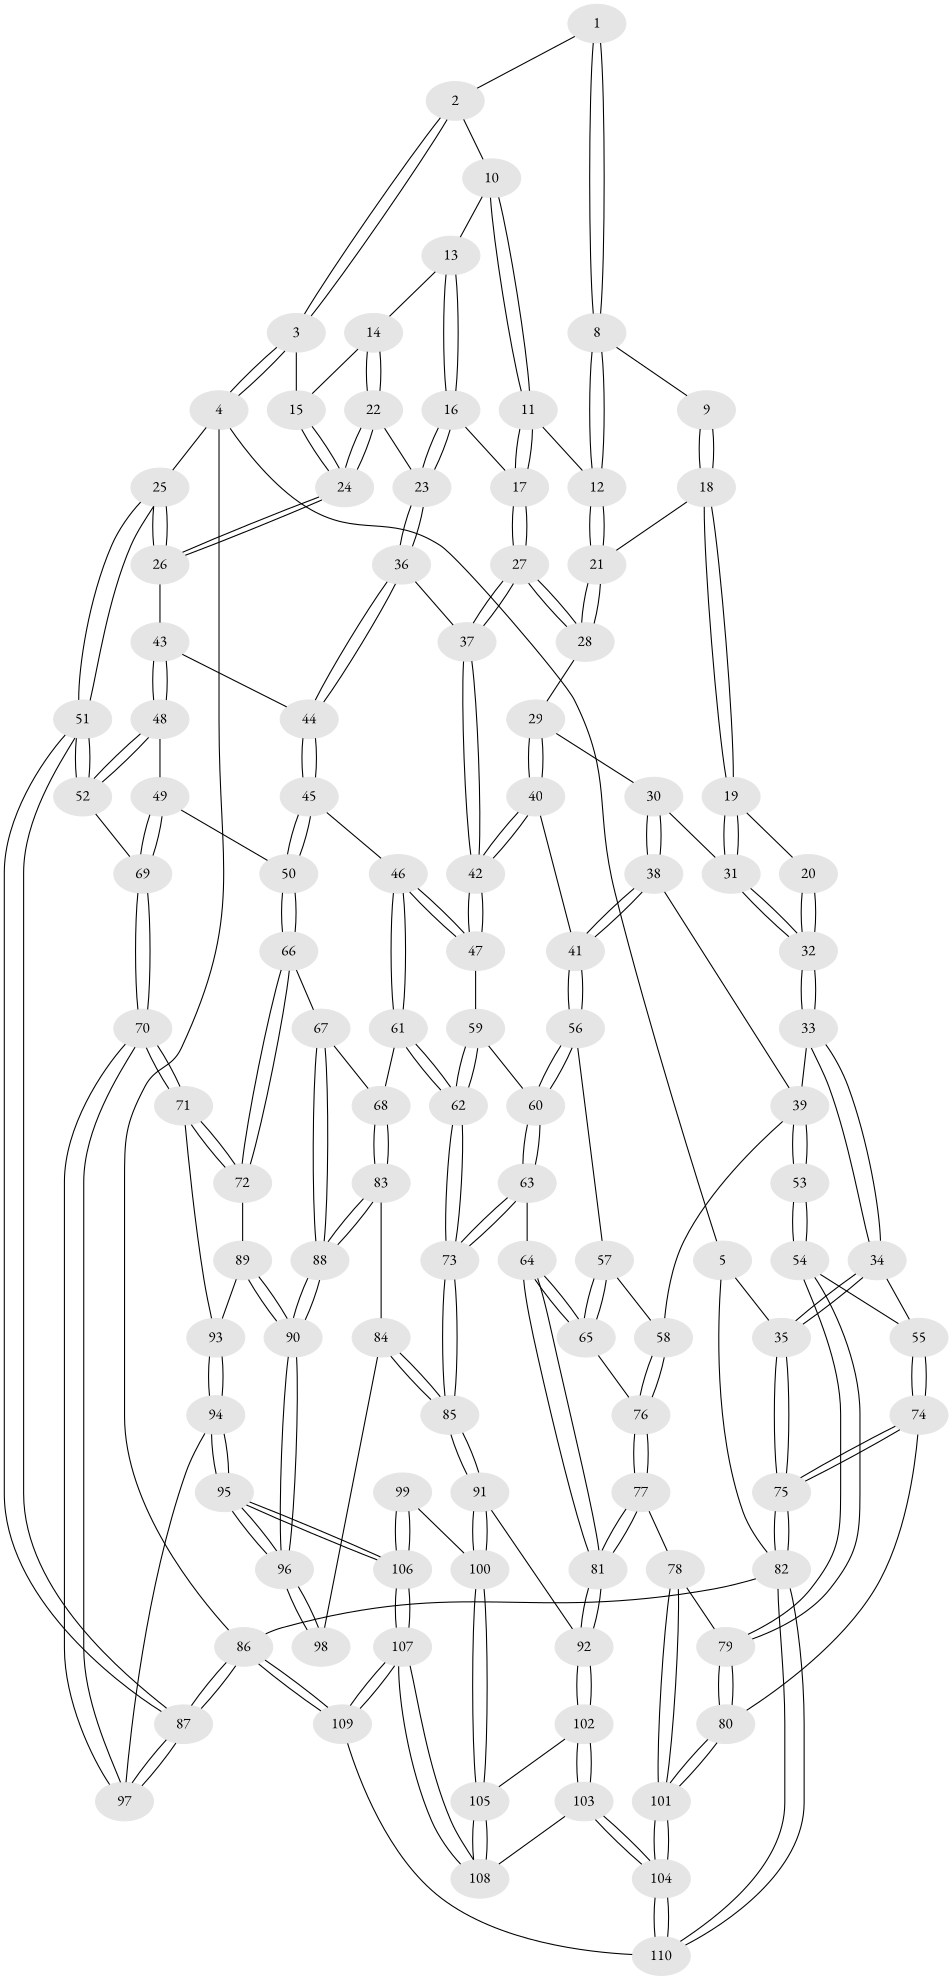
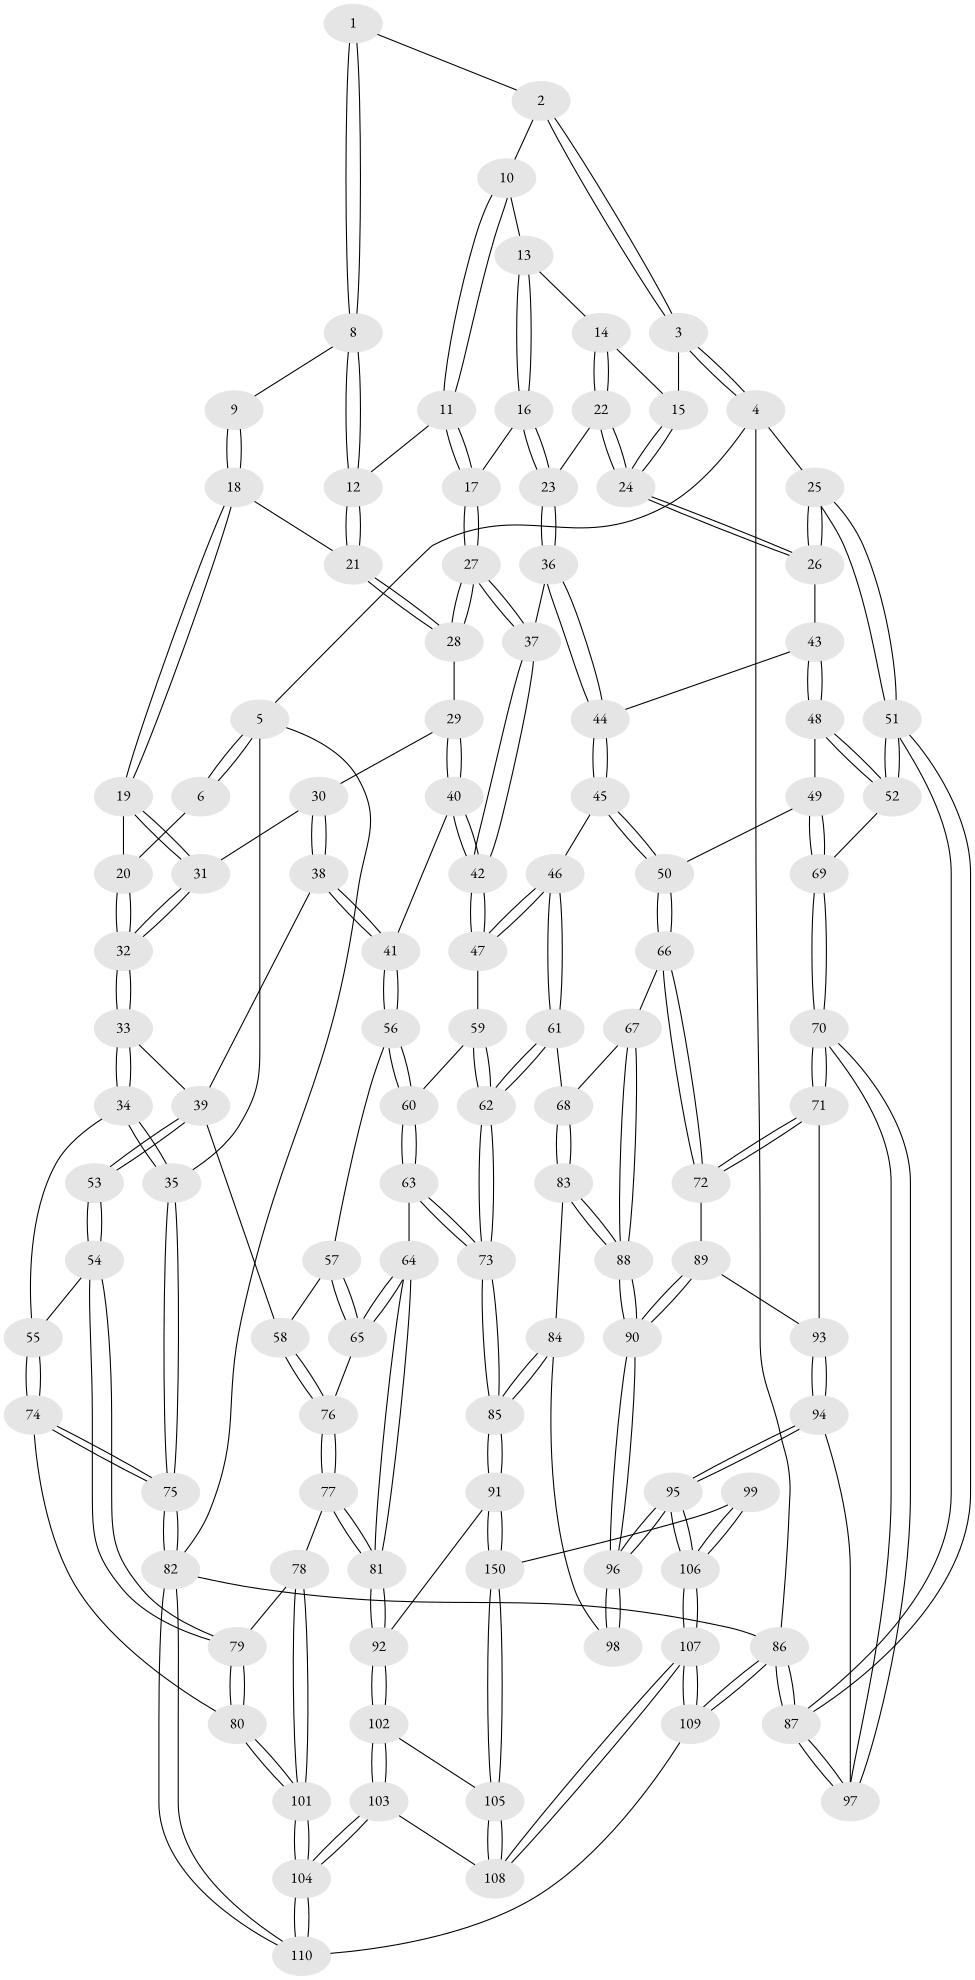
none -> (201, 797)
(480, 1570) -> (495, 1570)
